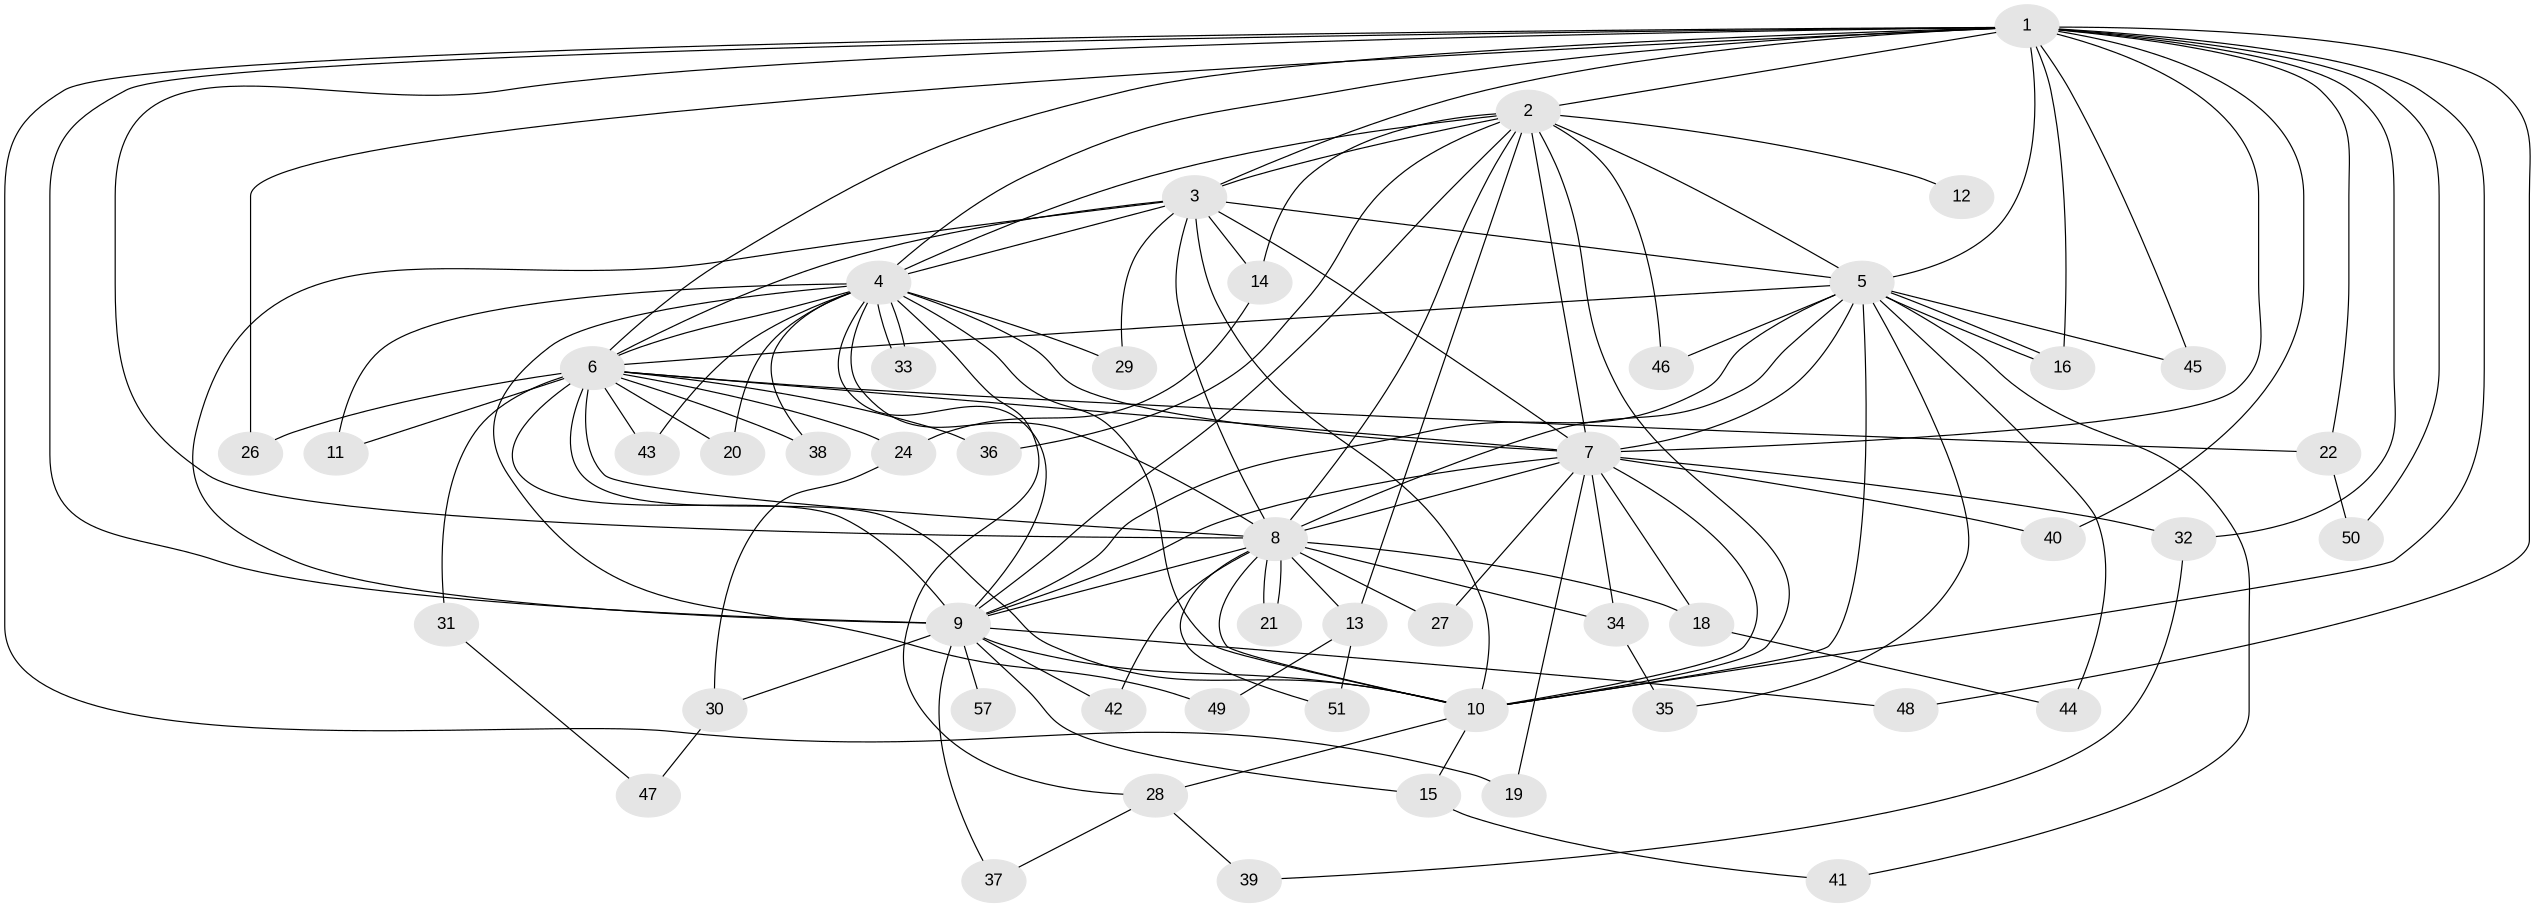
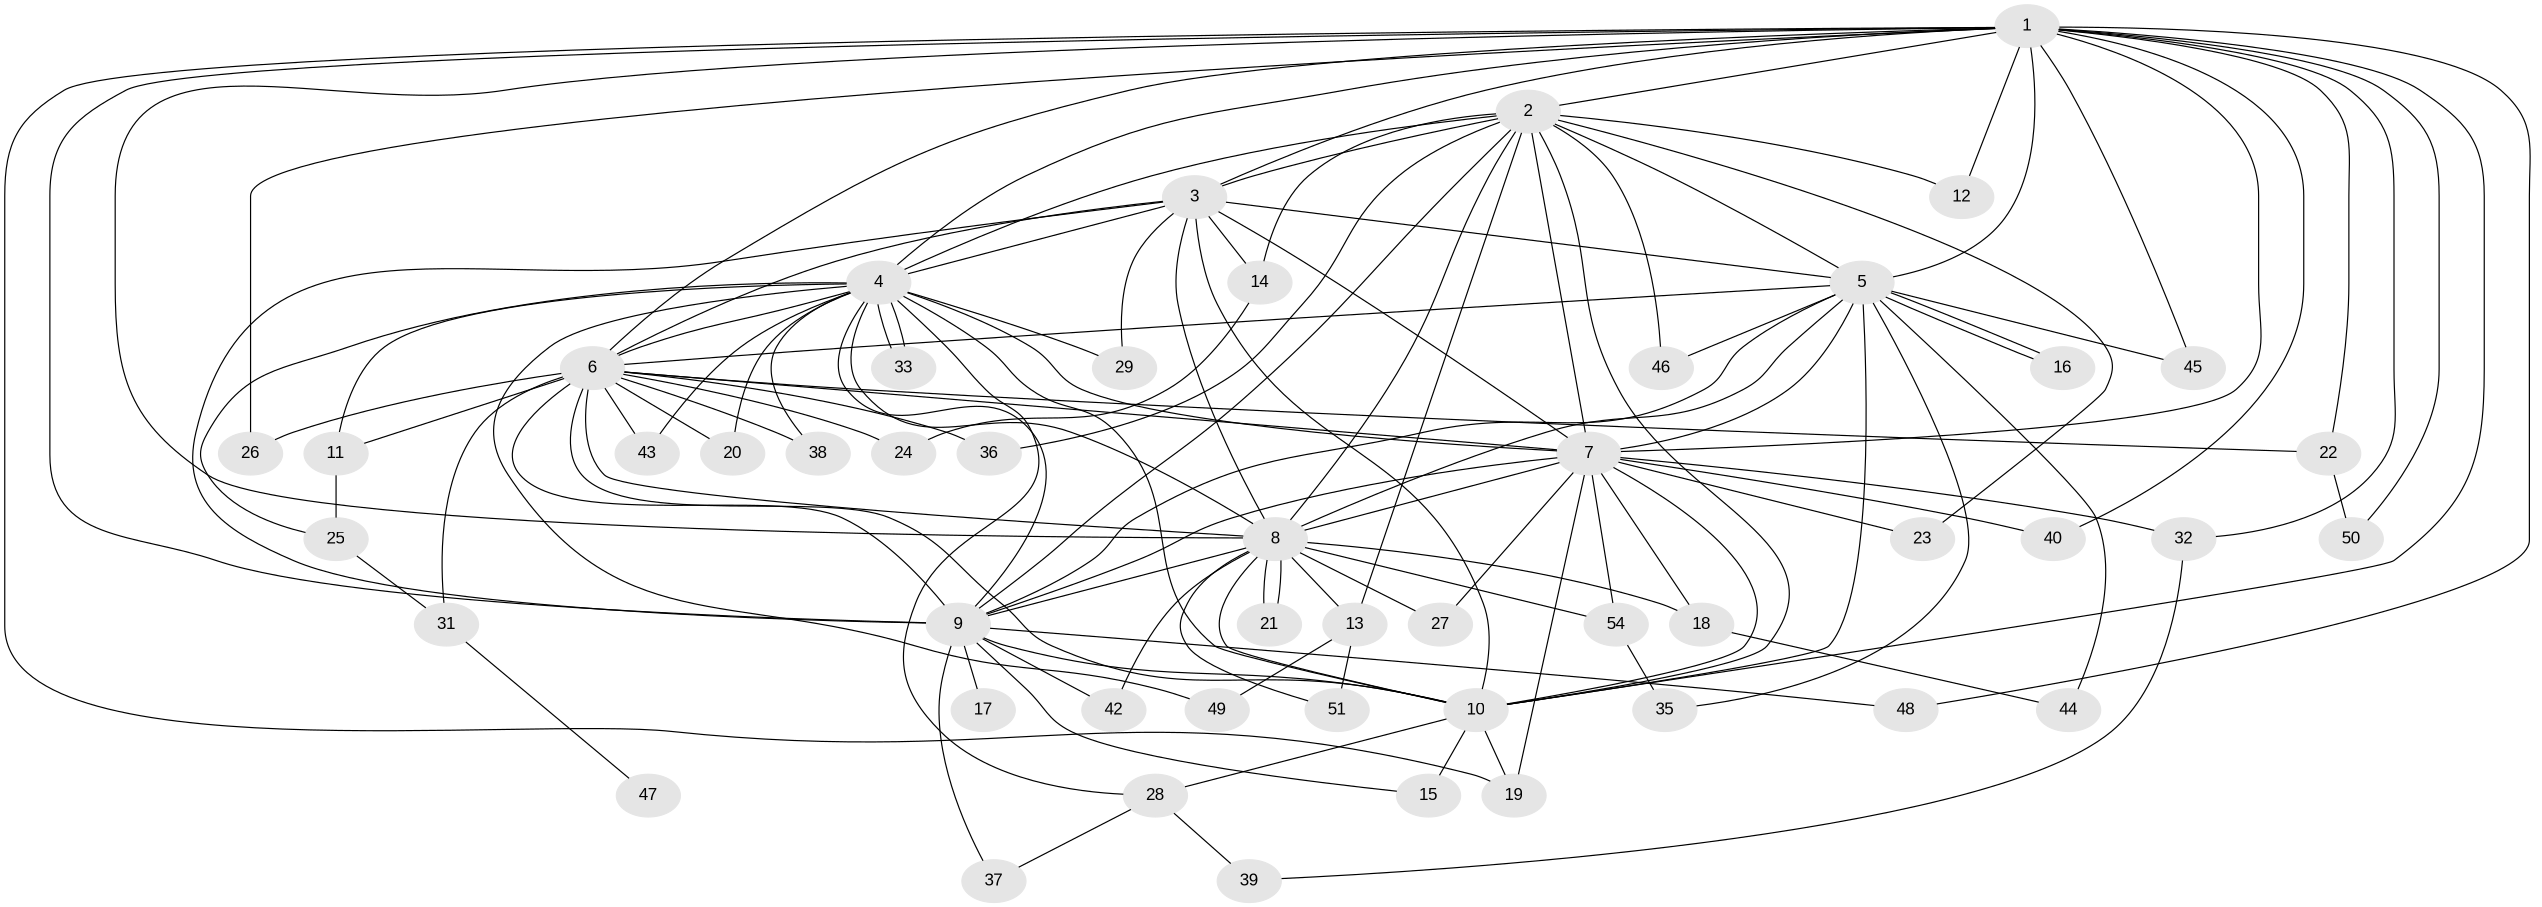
(2064, 195) -> (1994, 111)
none -> (336, 539)
none -> (1923, 539)
(1616, 625) -> (1616, 625)
(715, 710) -> none
(983, 710) -> (983, 710)
none -> (1495, 753)
(1838, 881) -> none
